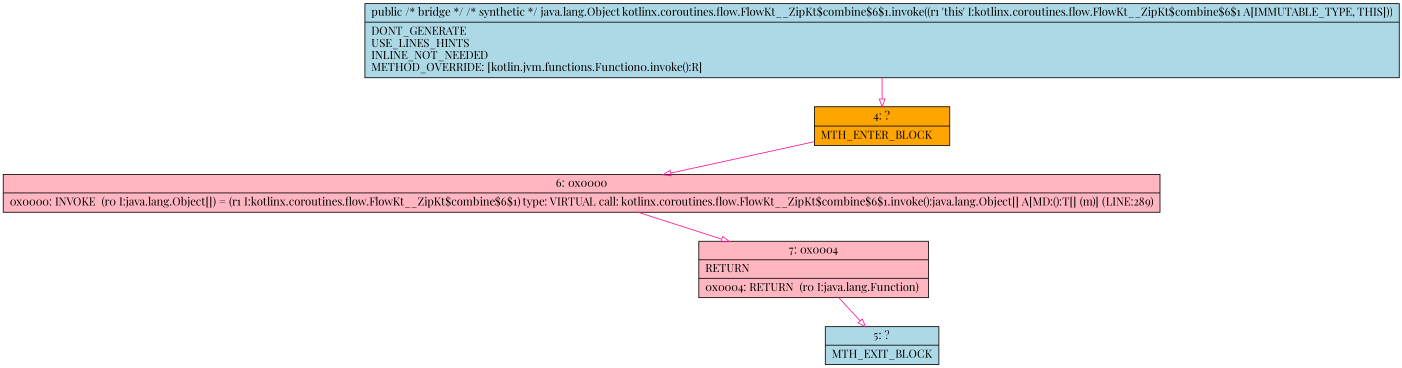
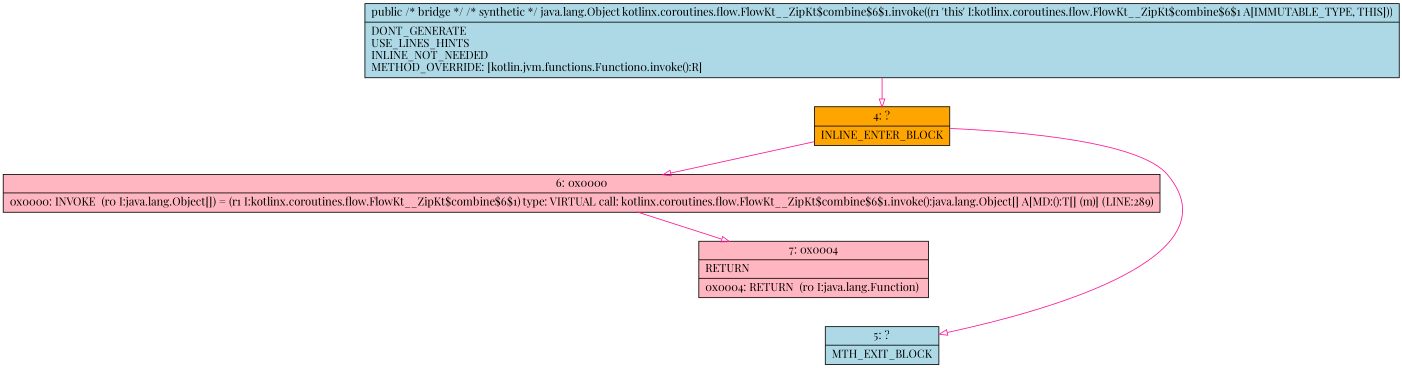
(877, 135) -> (882, 135)
(849, 309) -> (1180, 216)
